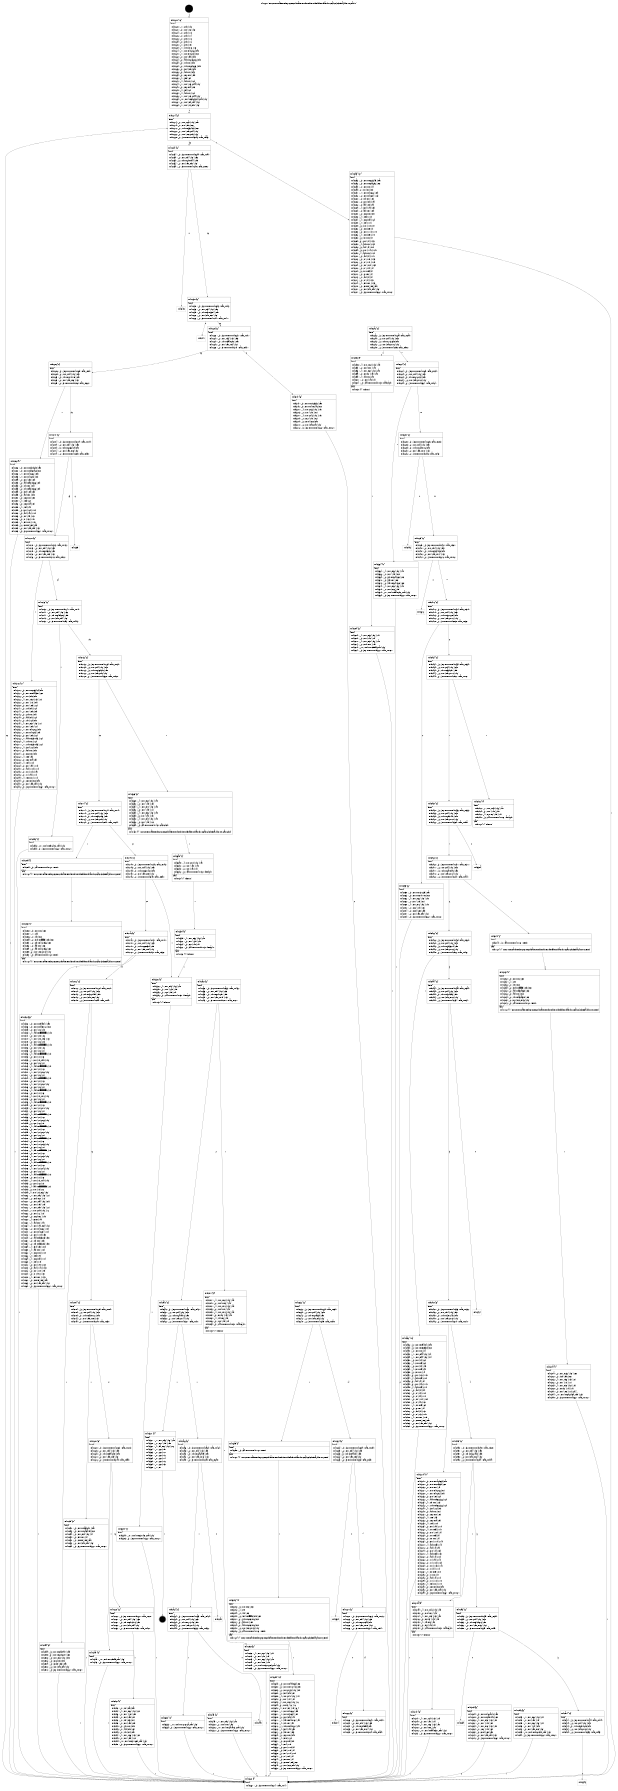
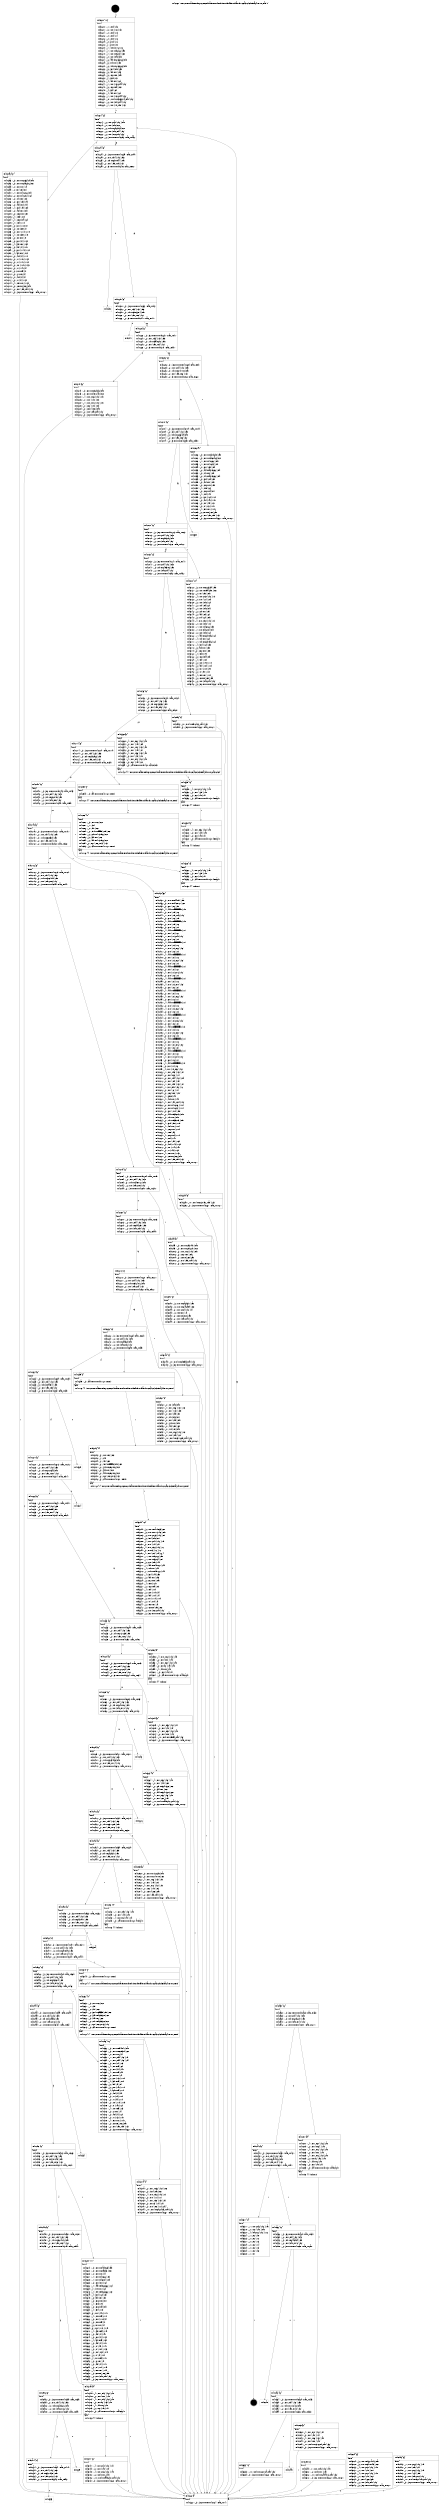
none -> (130, 1309)
none -> (85, 1568)
